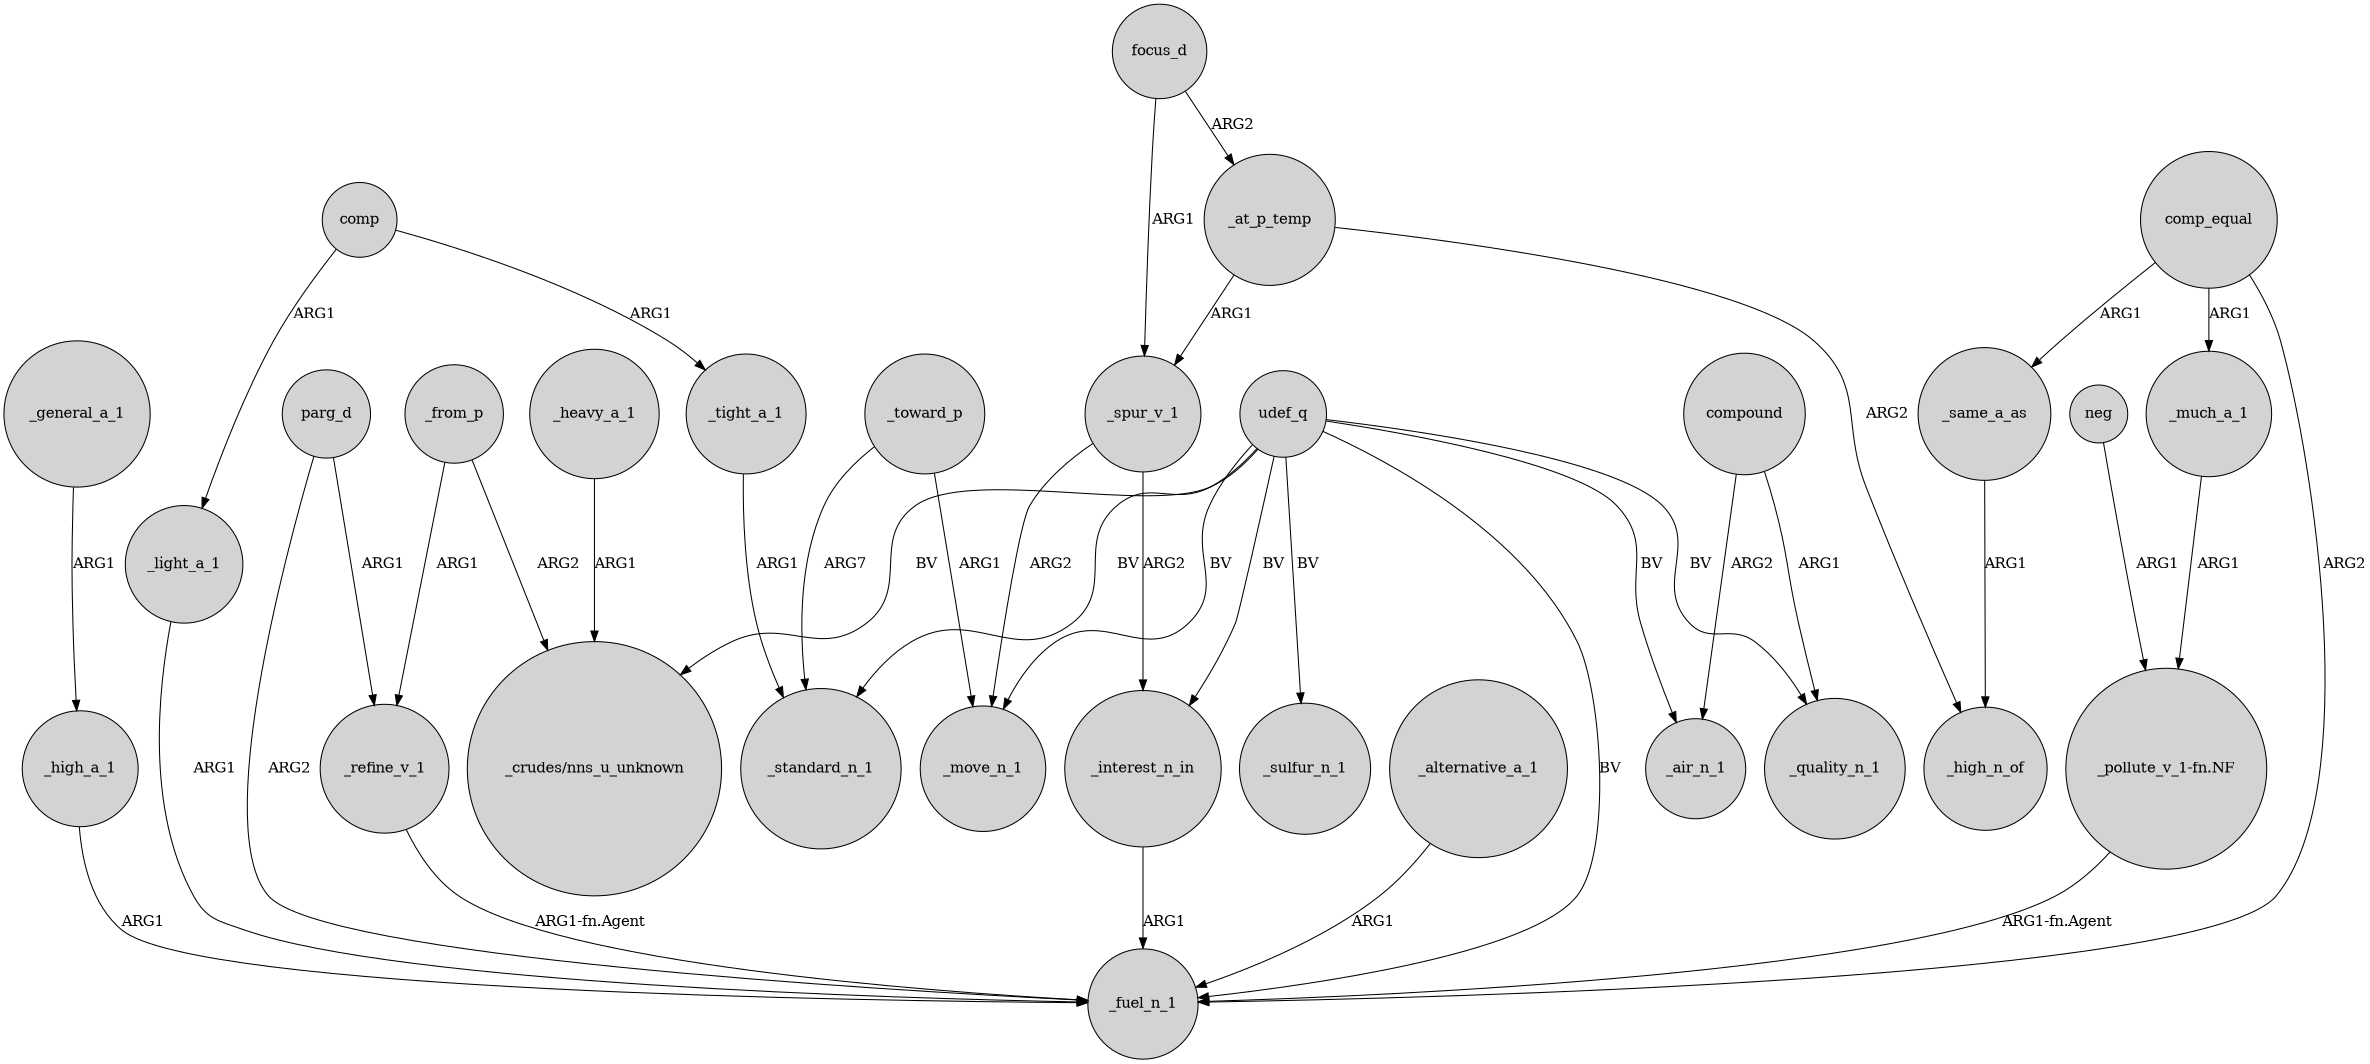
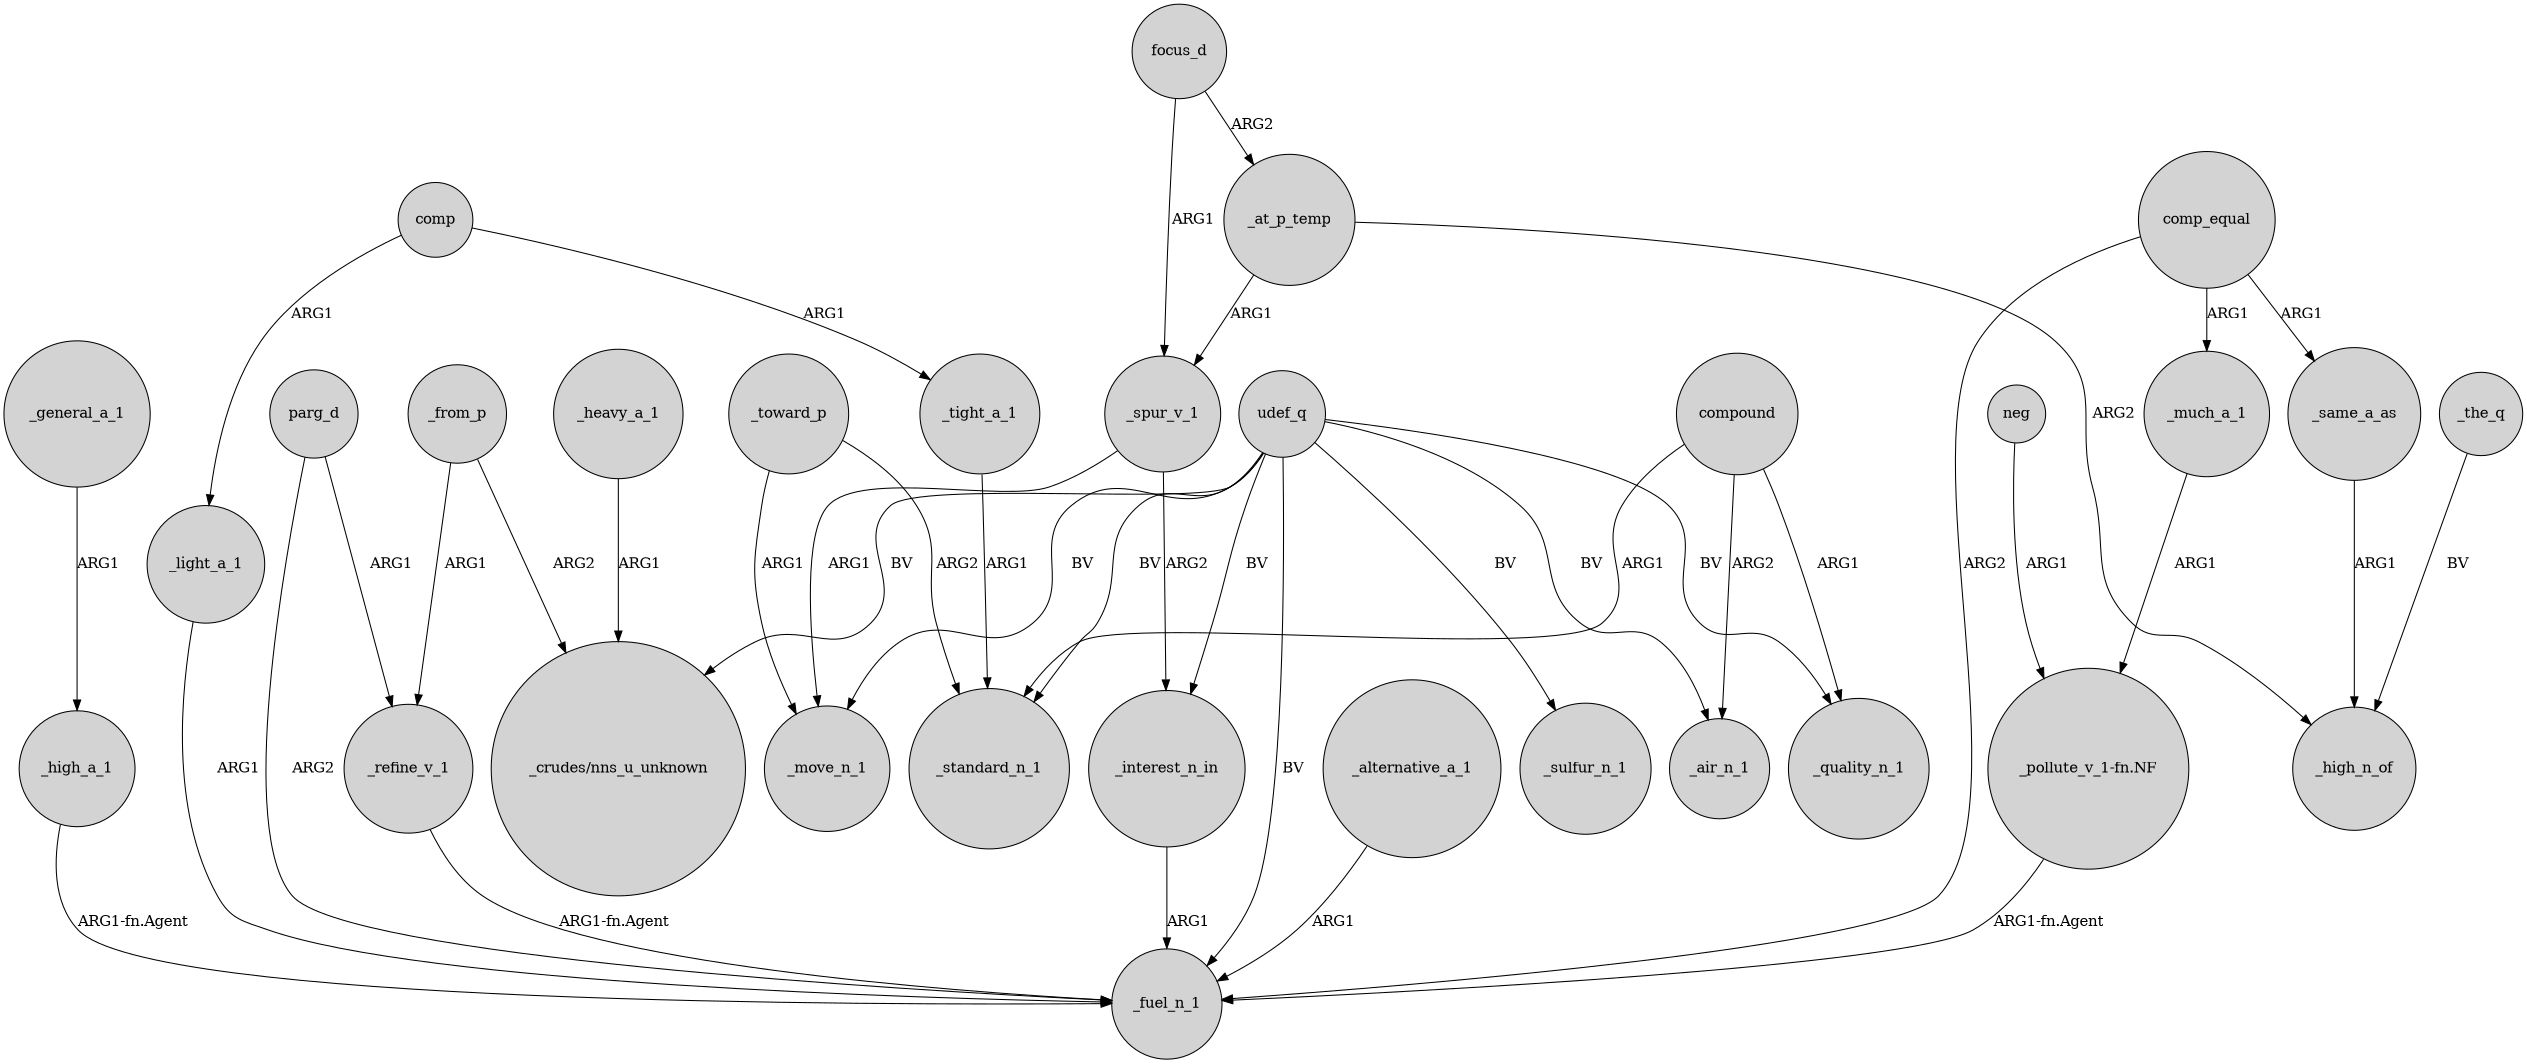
none -> (2481, 414)
(845, 564) -> (958, 564)
(1051, 564) -> (849, 564)
none -> (1414, 638)
(143, 922) -> (133, 922)
